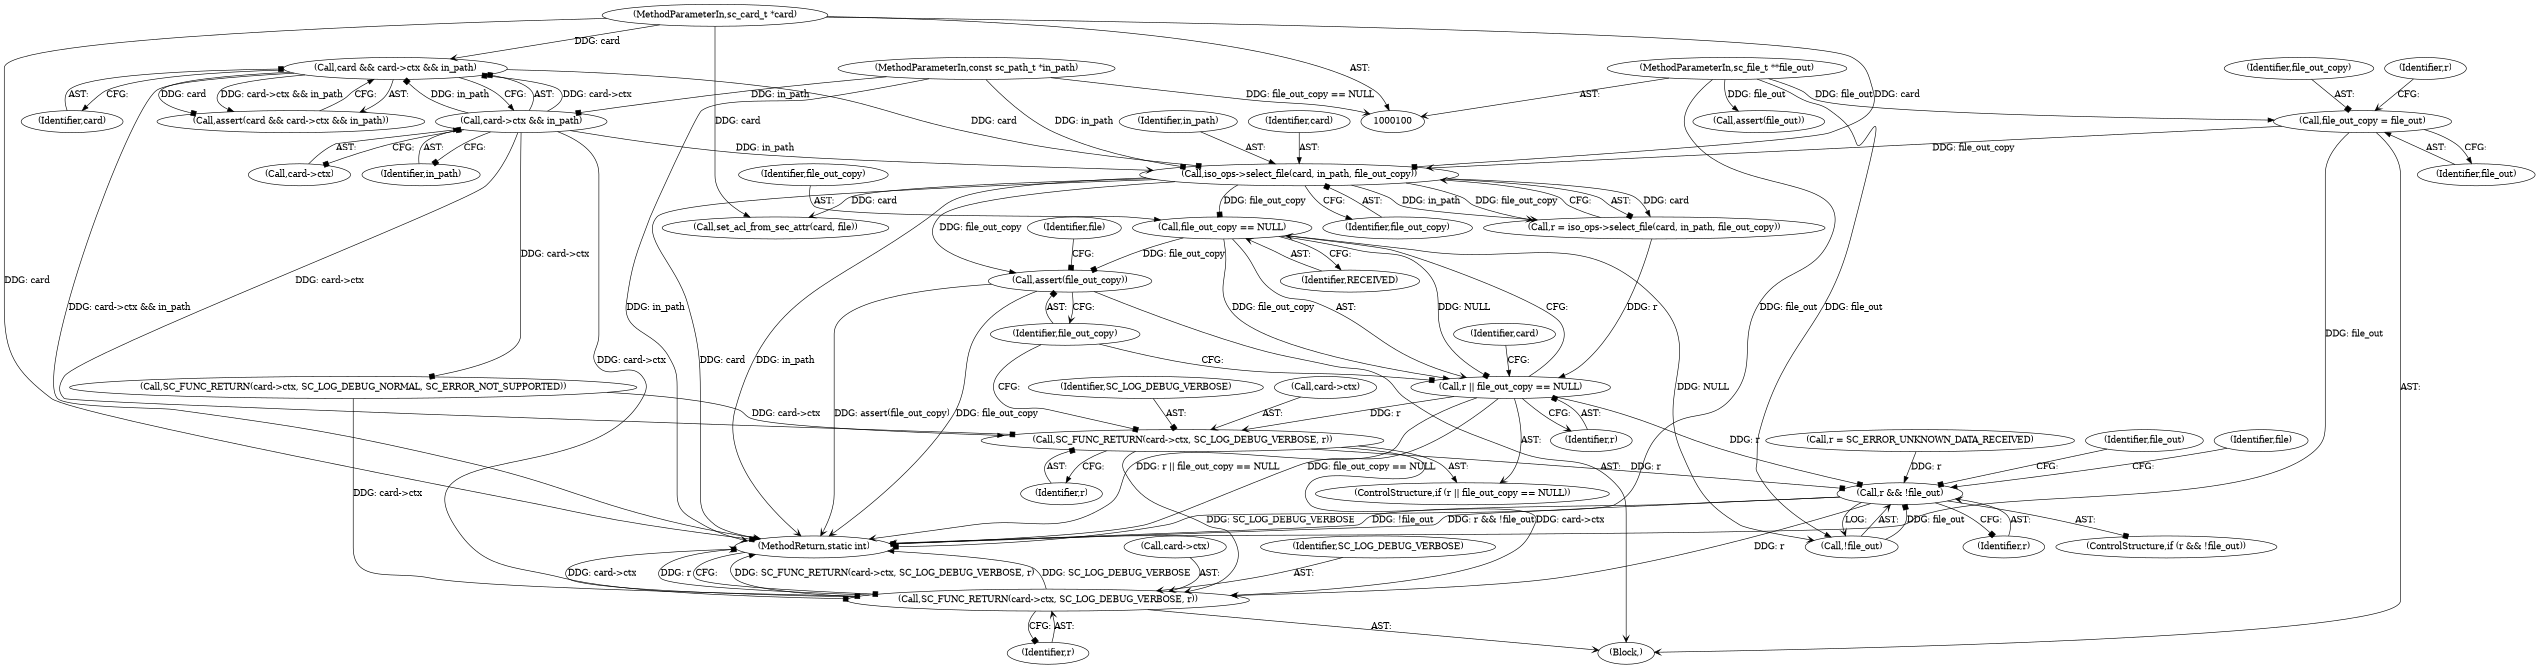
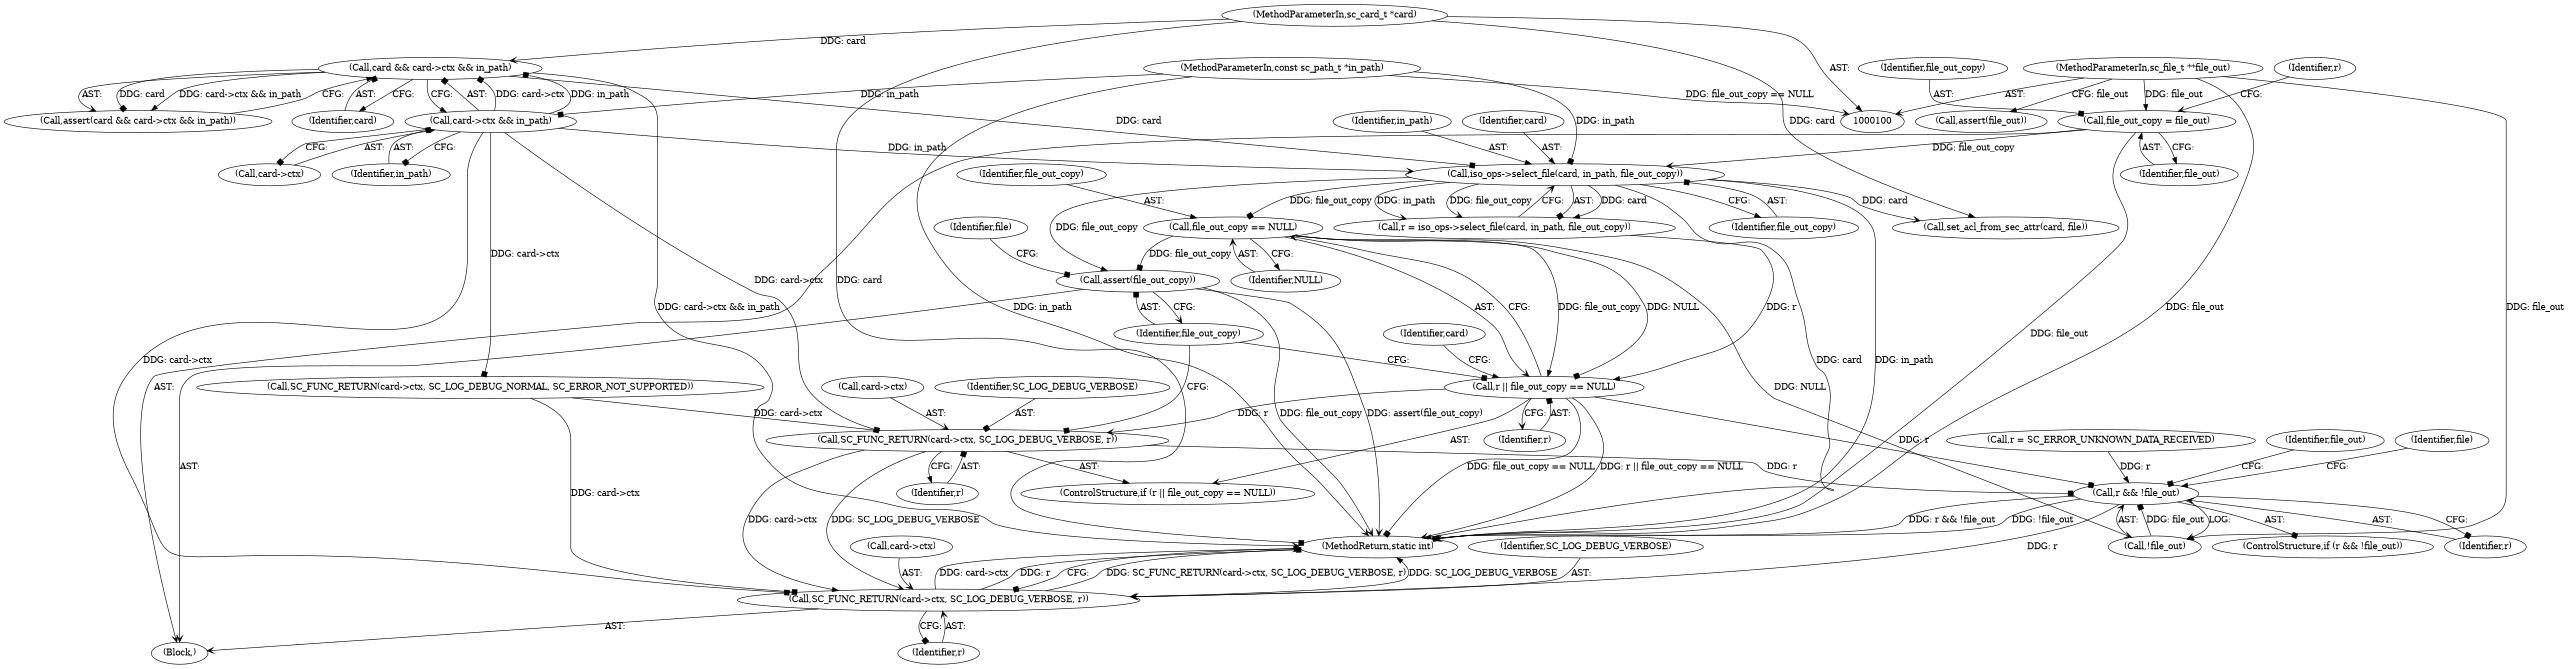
(1601, 35) -> none
(1757, 95) -> (2100, 95)
(1350, 281) -> (1286, 281)
